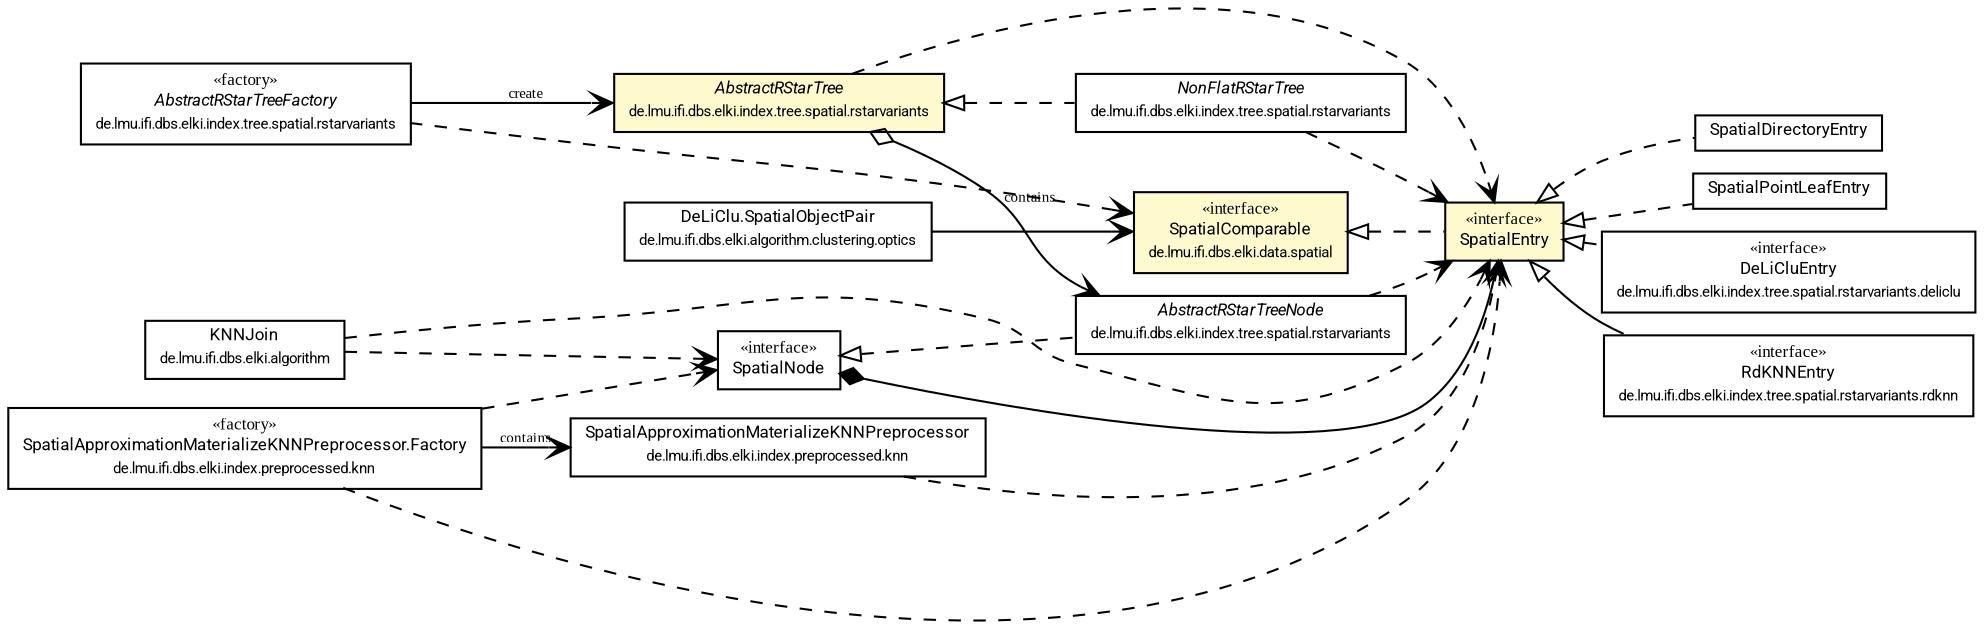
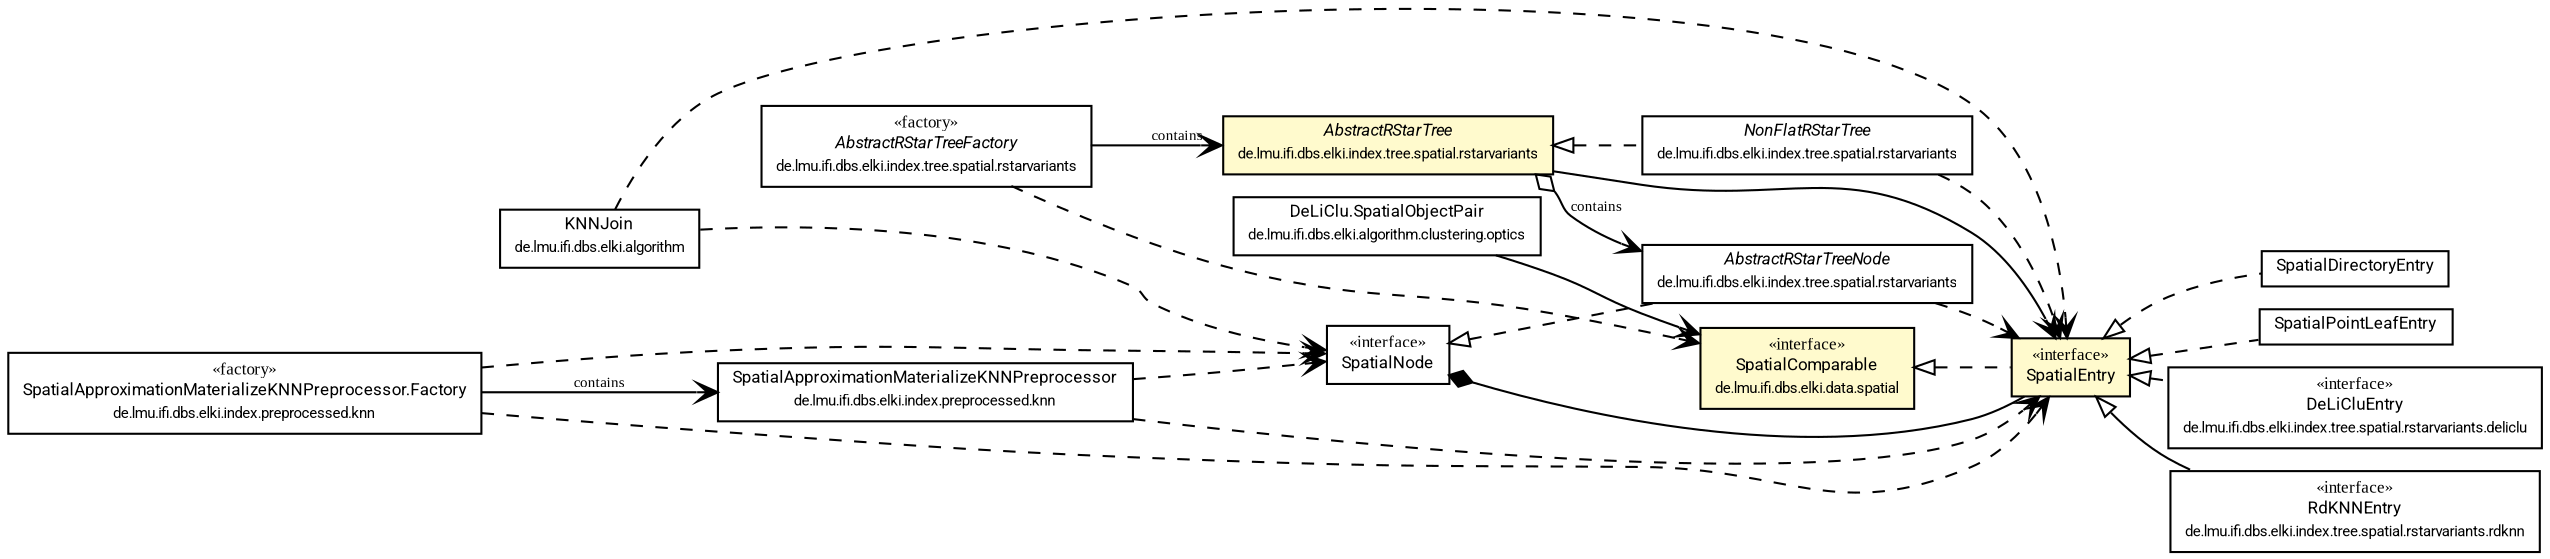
(1204, 10) -> (1823, 188)
(526, 95) -> (1178, 137)
none -> (1219, 372)
